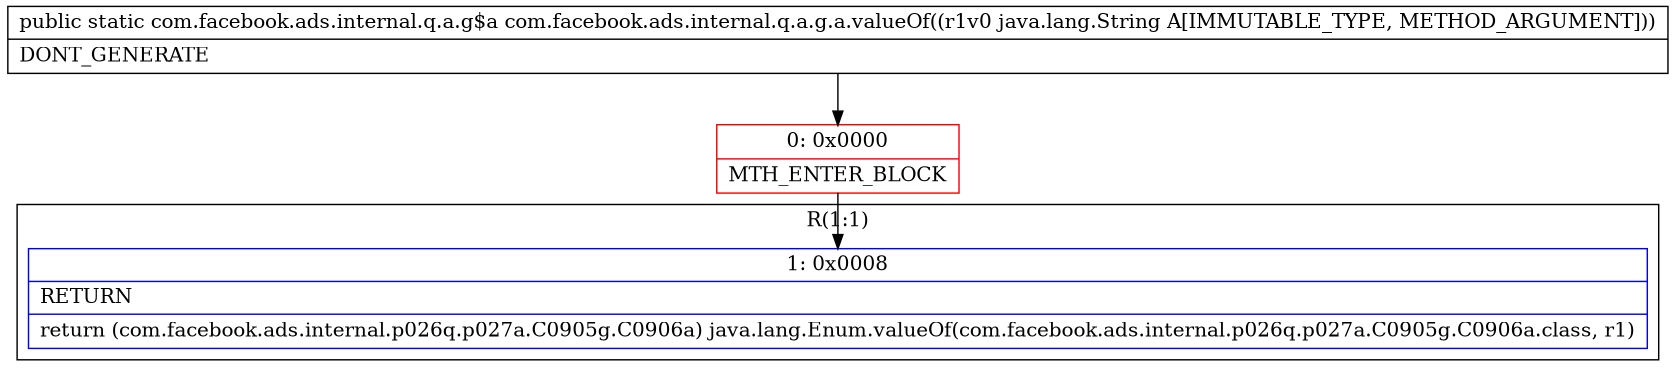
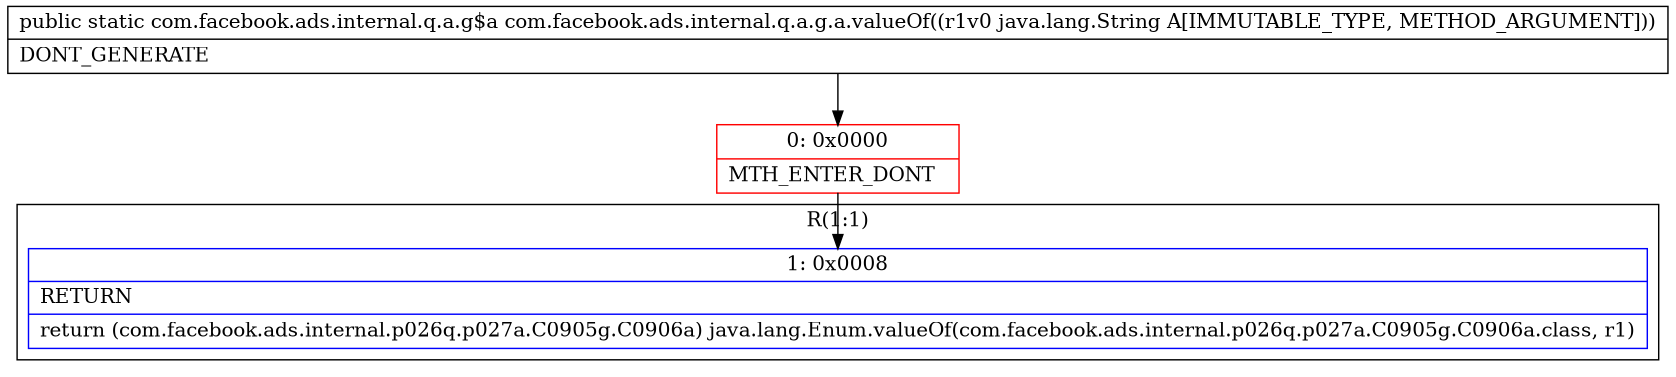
(838, 175) -> (831, 175)
